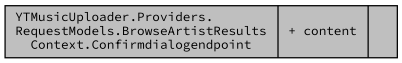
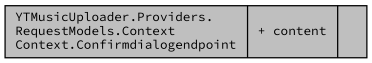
(142, 31) -> (96, 31)
